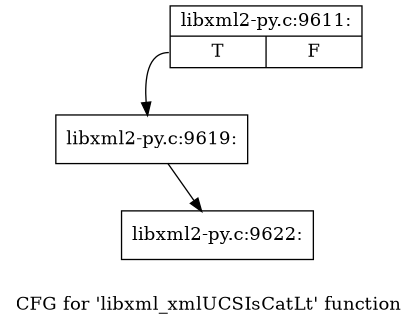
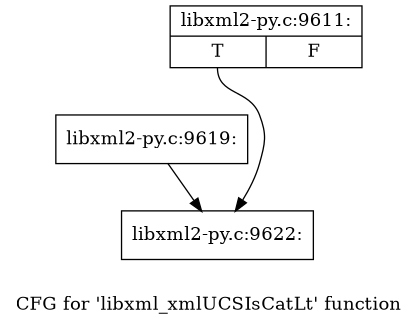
(148, 72) -> (263, 126)
